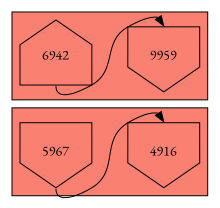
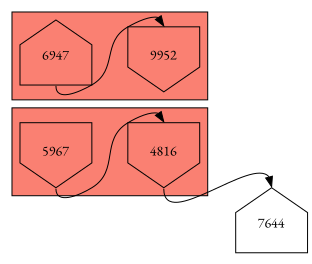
(56, 56) -> (56, 56)
(164, 56) -> (164, 56)
(164, 152) -> (164, 152)
none -> (272, 224)
